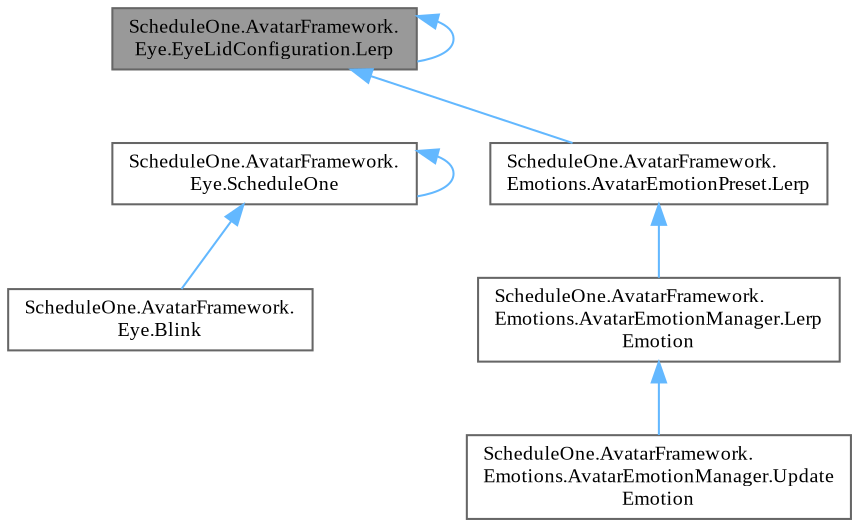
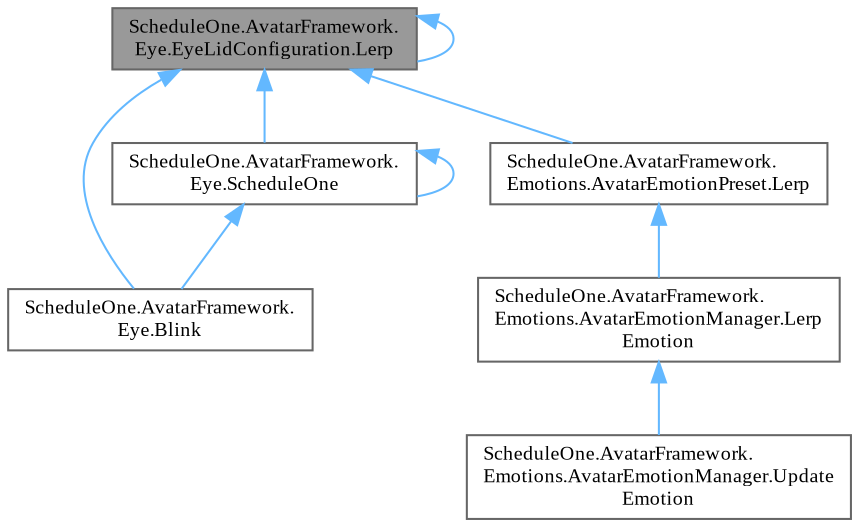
none -> (265, 117)
none -> (84, 175)
